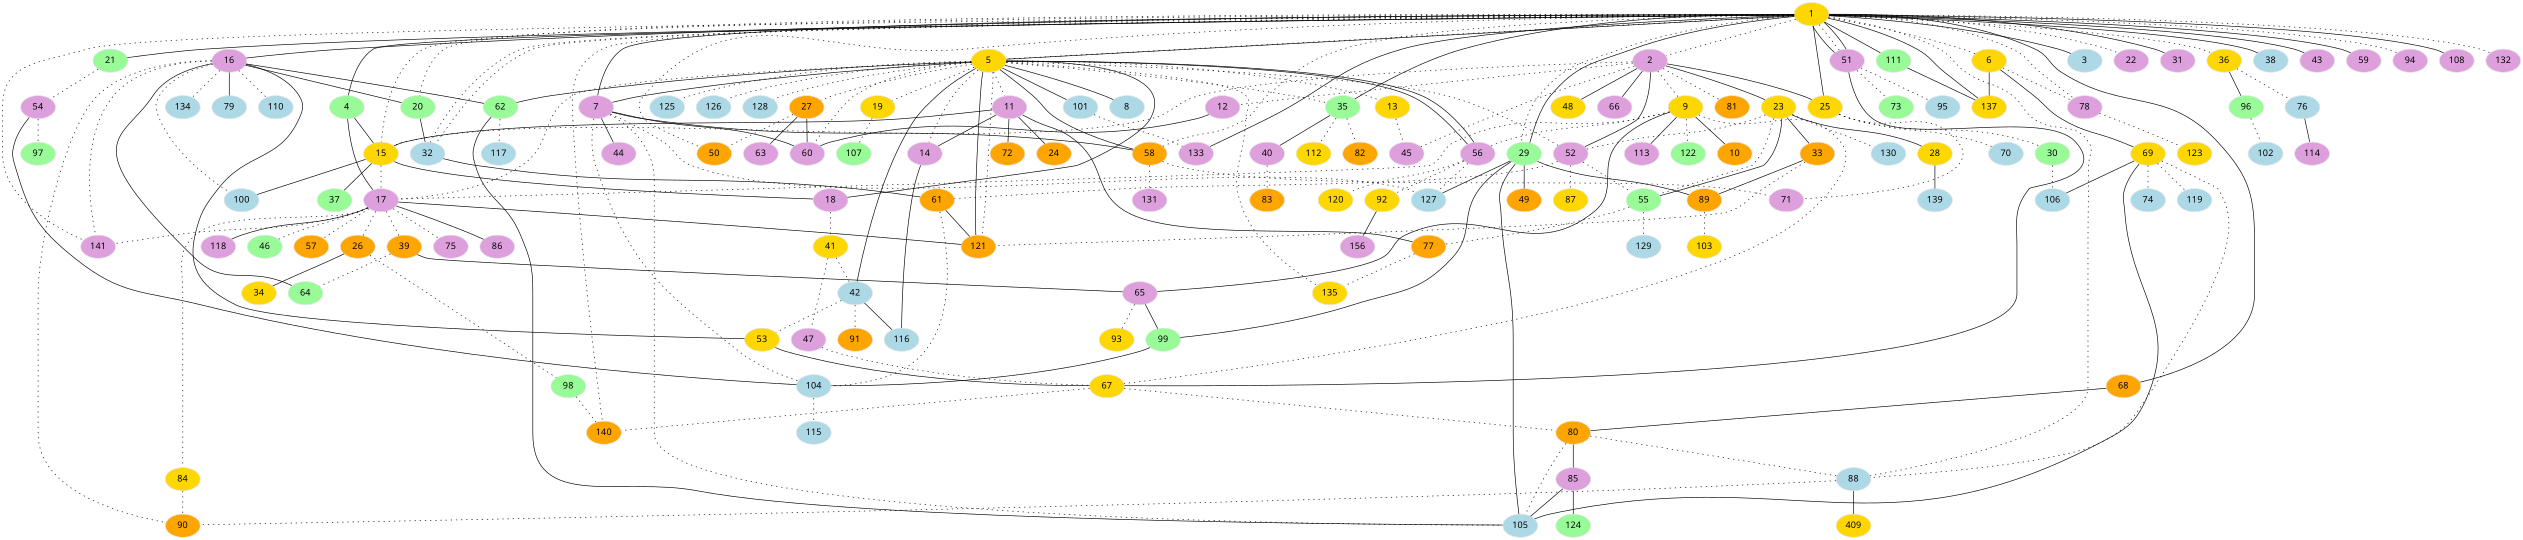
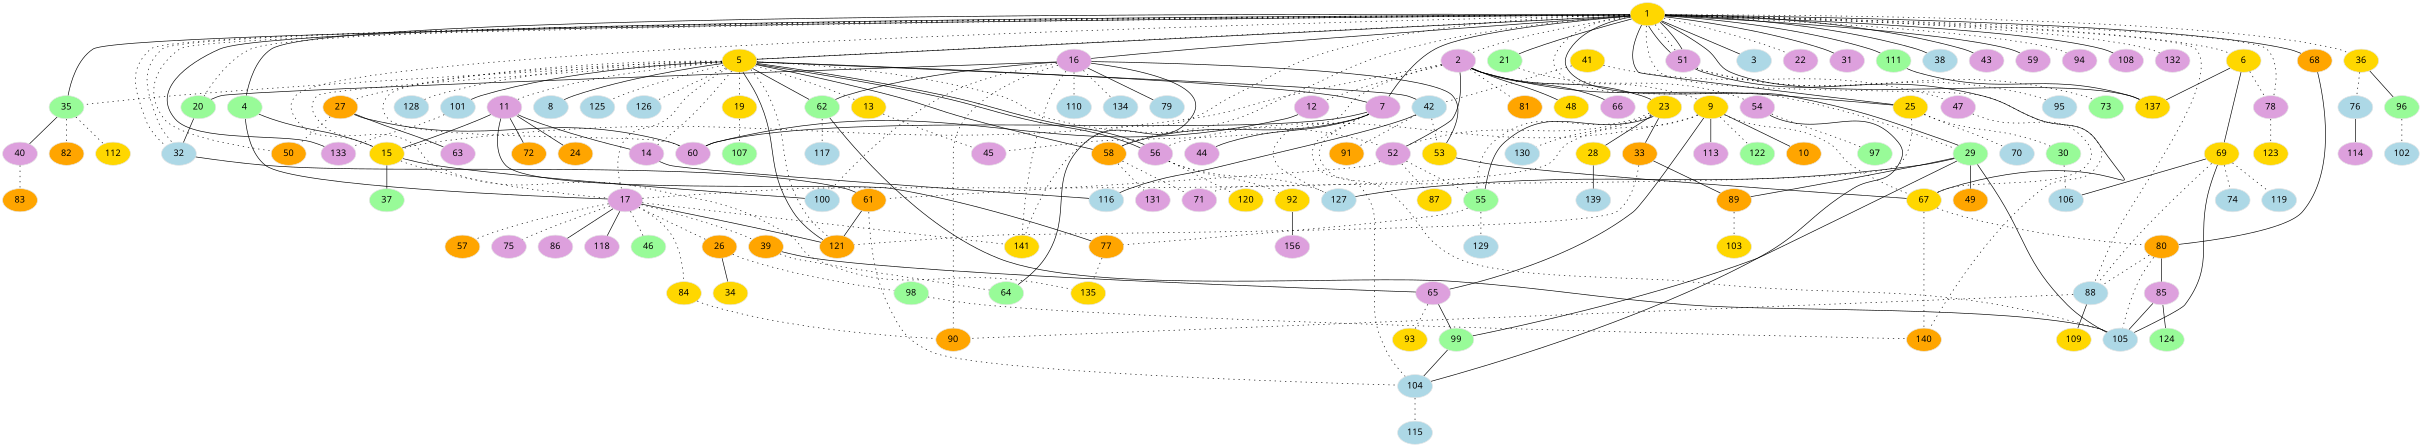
(831, 200) -> none
(98, 247) -> (1022, 247)
(1854, 526) -> (2074, 340)
